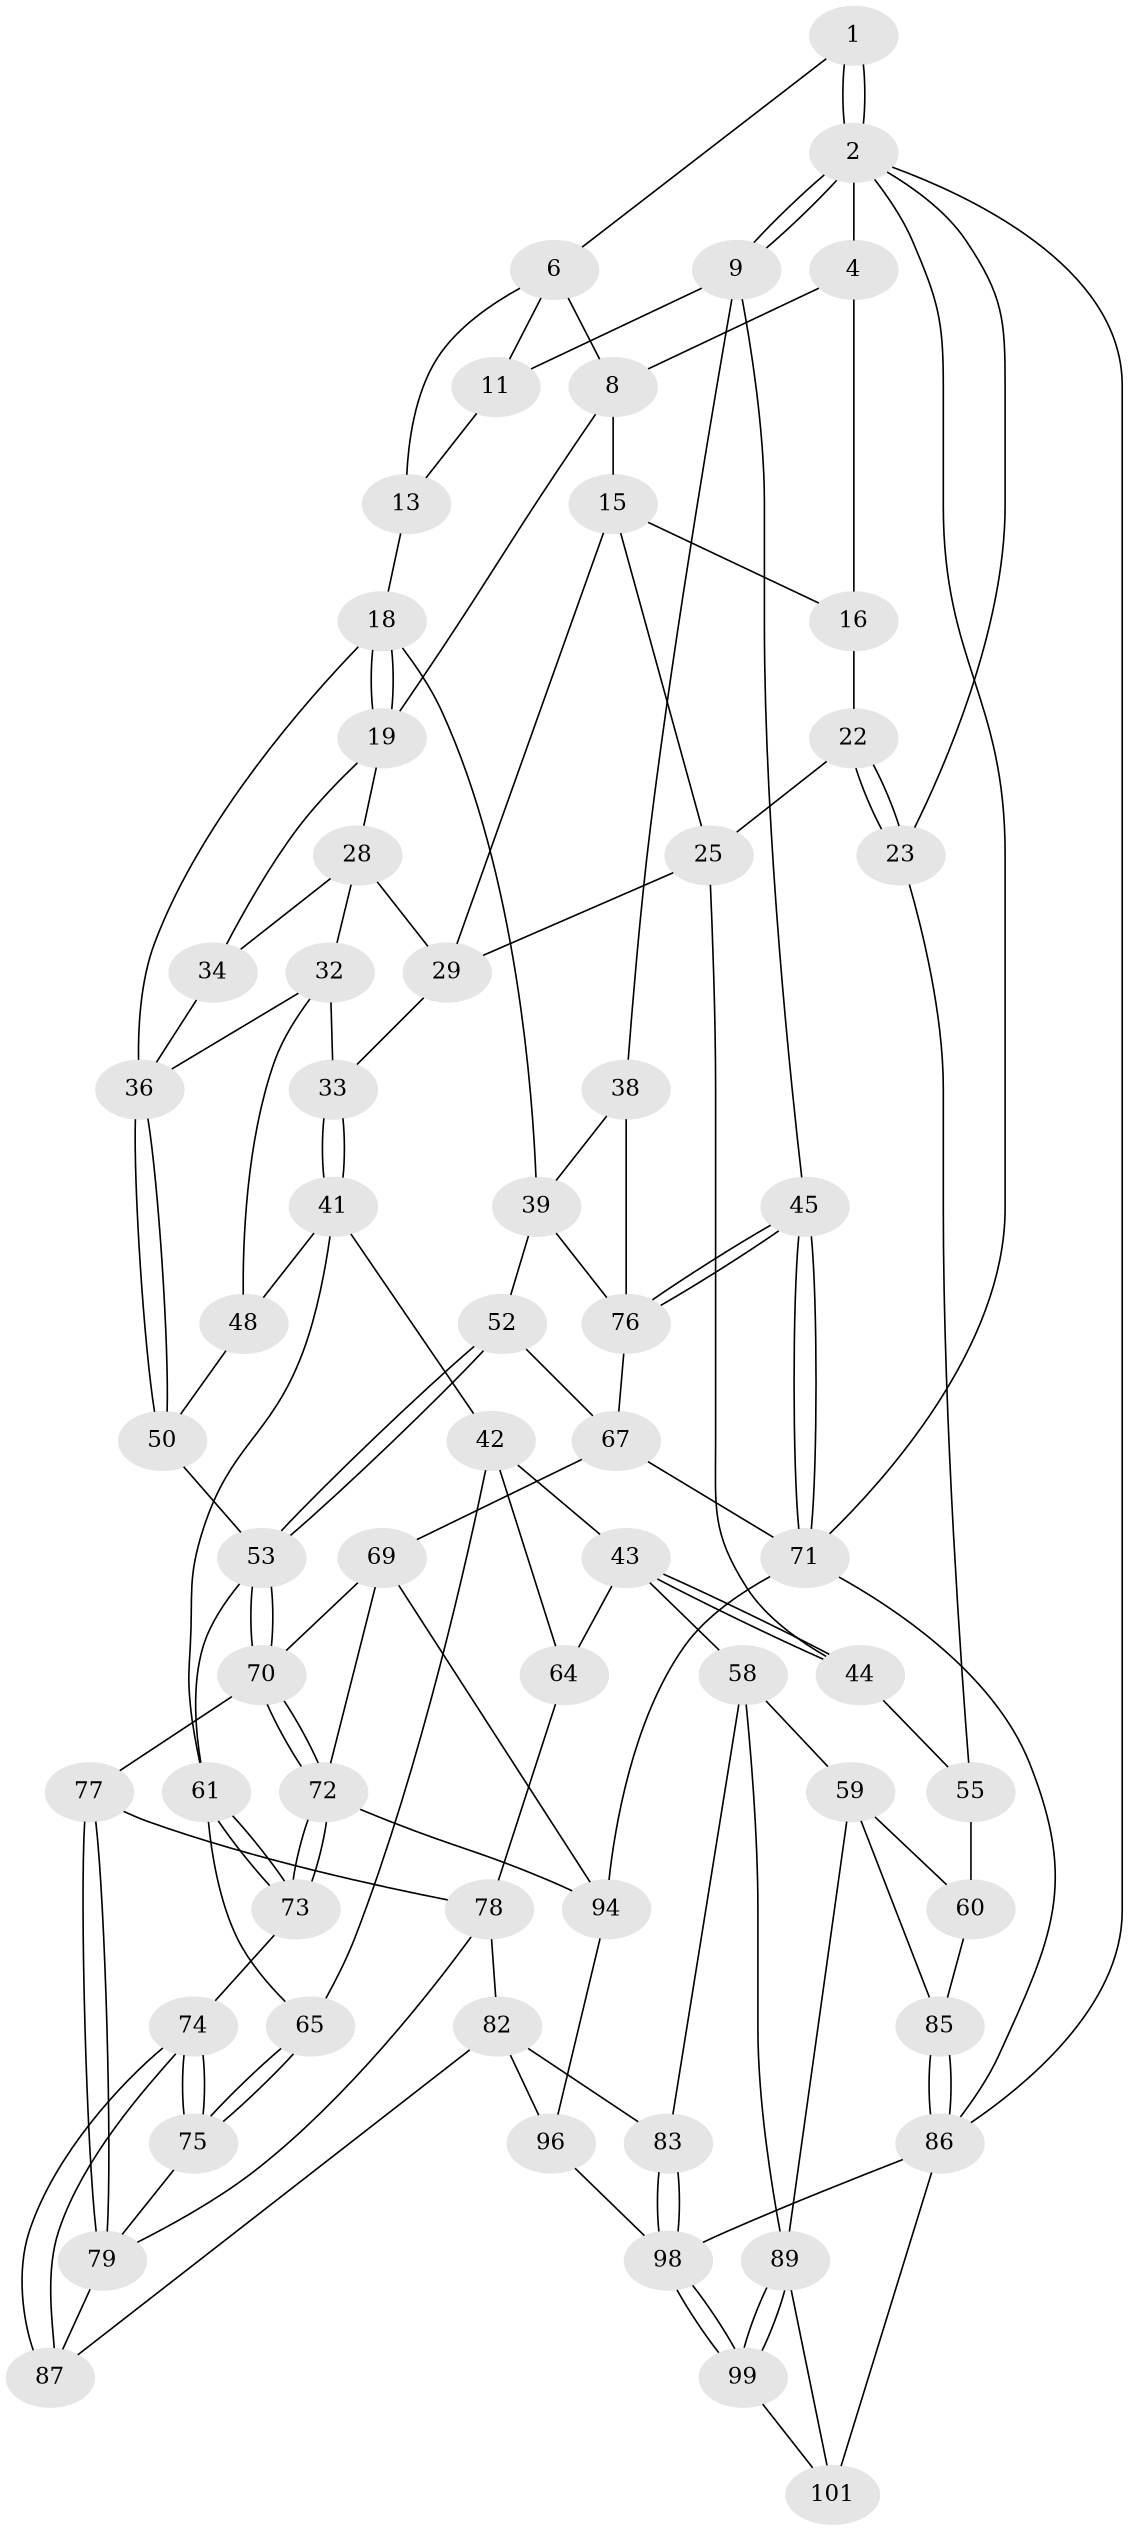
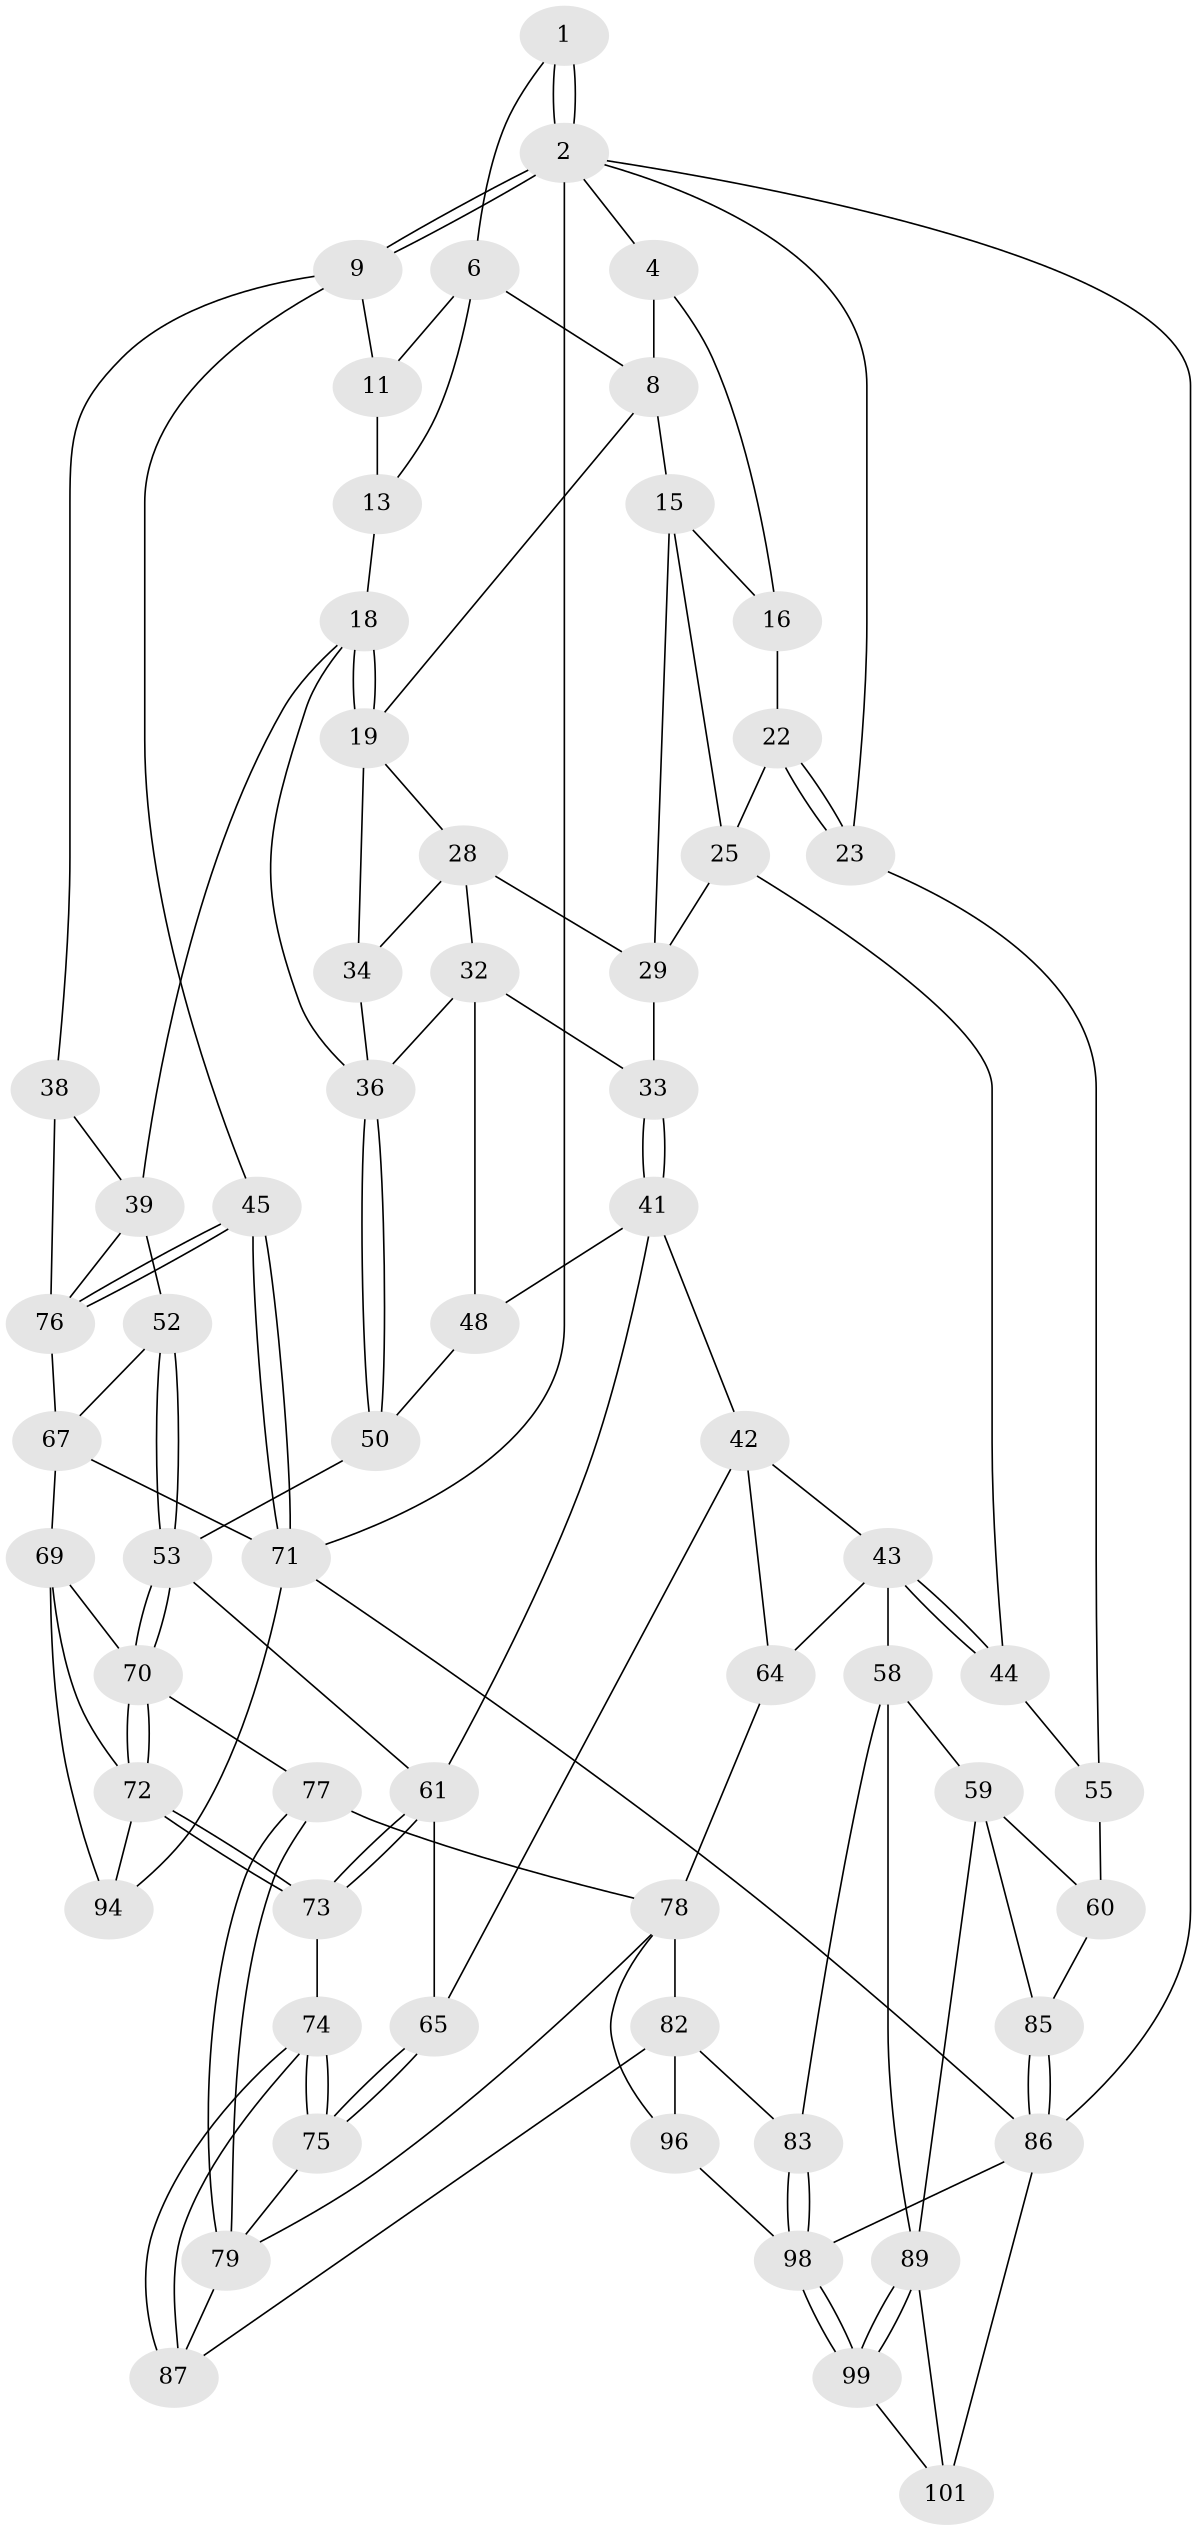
(579, 2027) -> (611, 2026)
